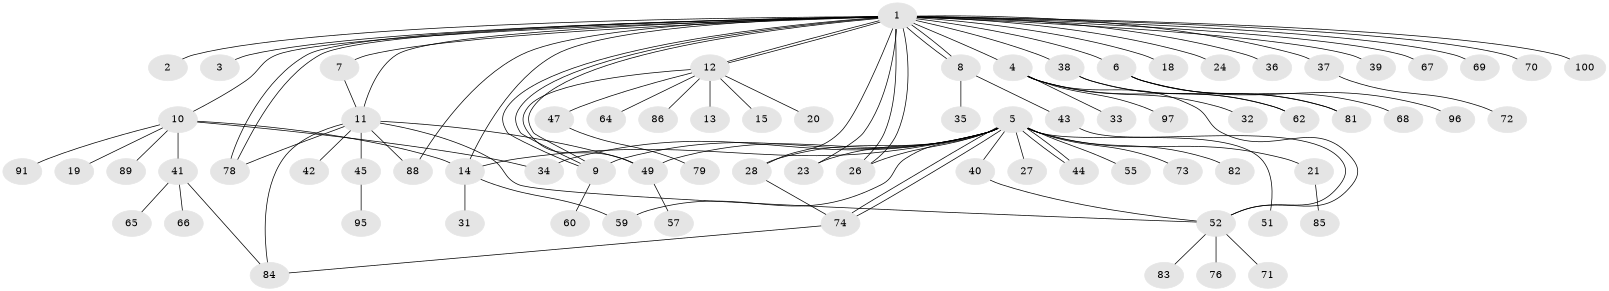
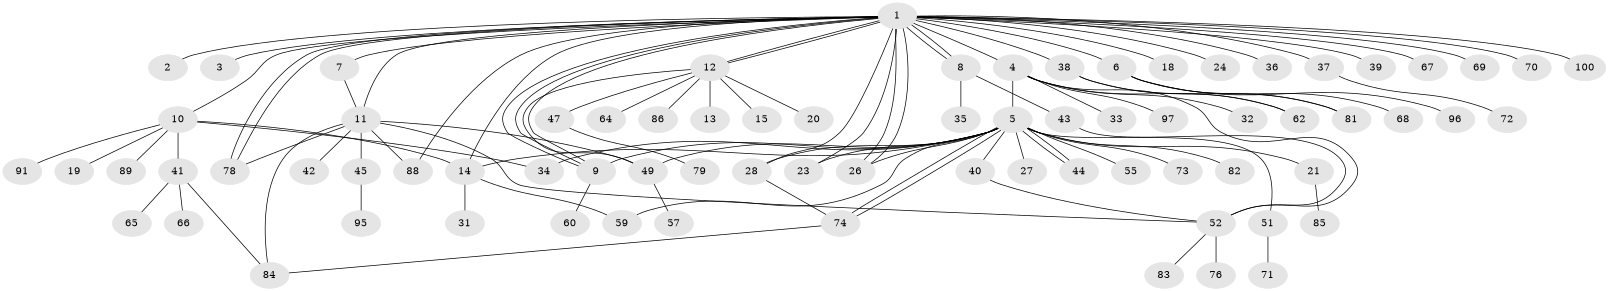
none -> (1013, 89)
(1242, 249) -> (1268, 249)
